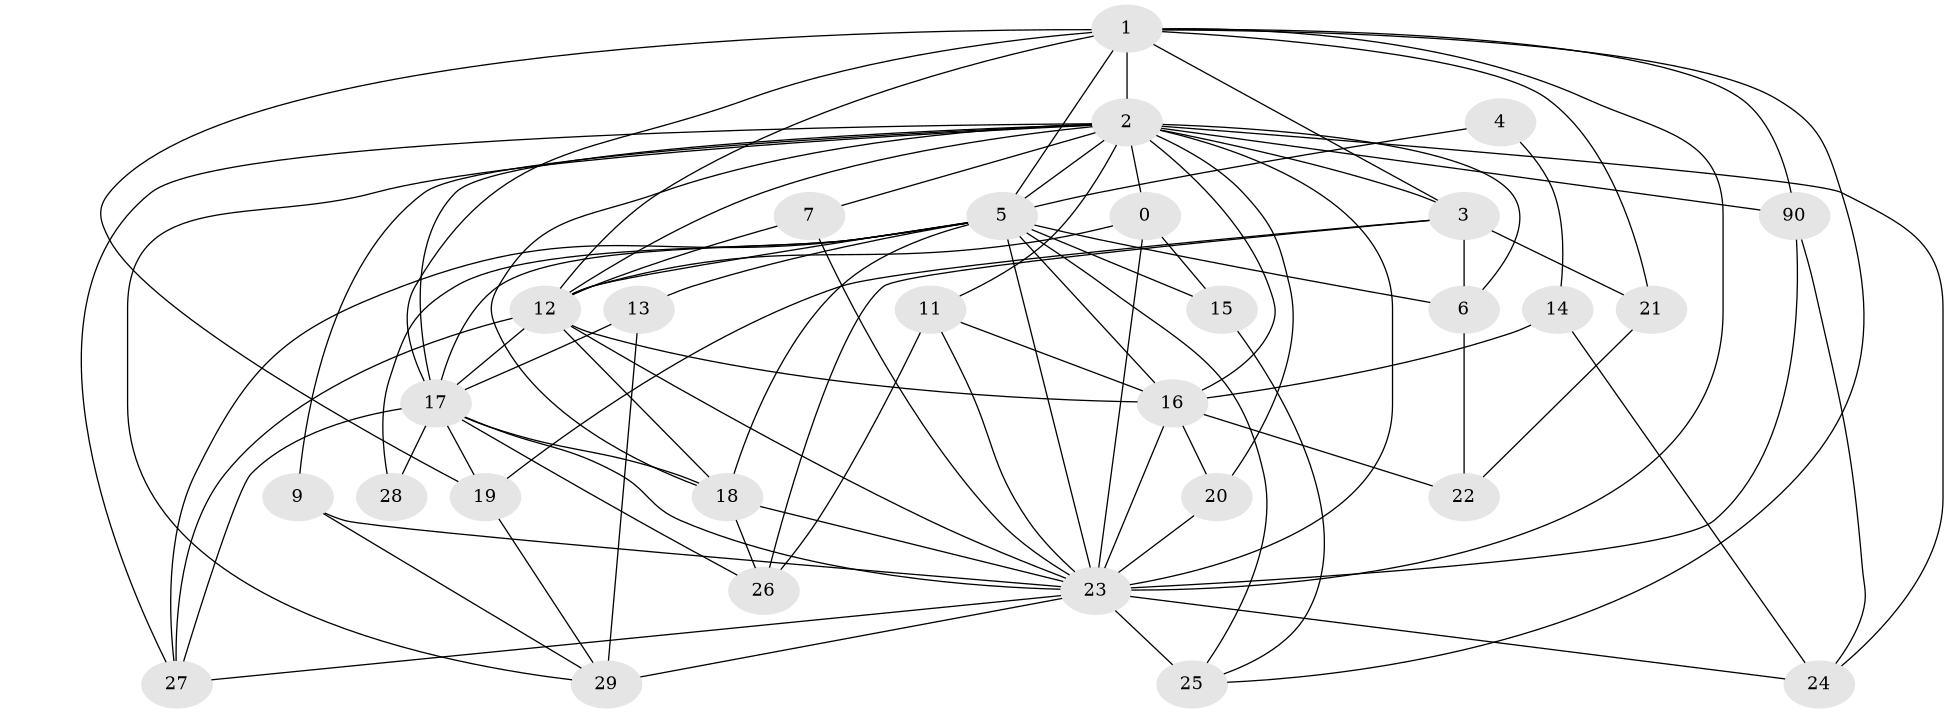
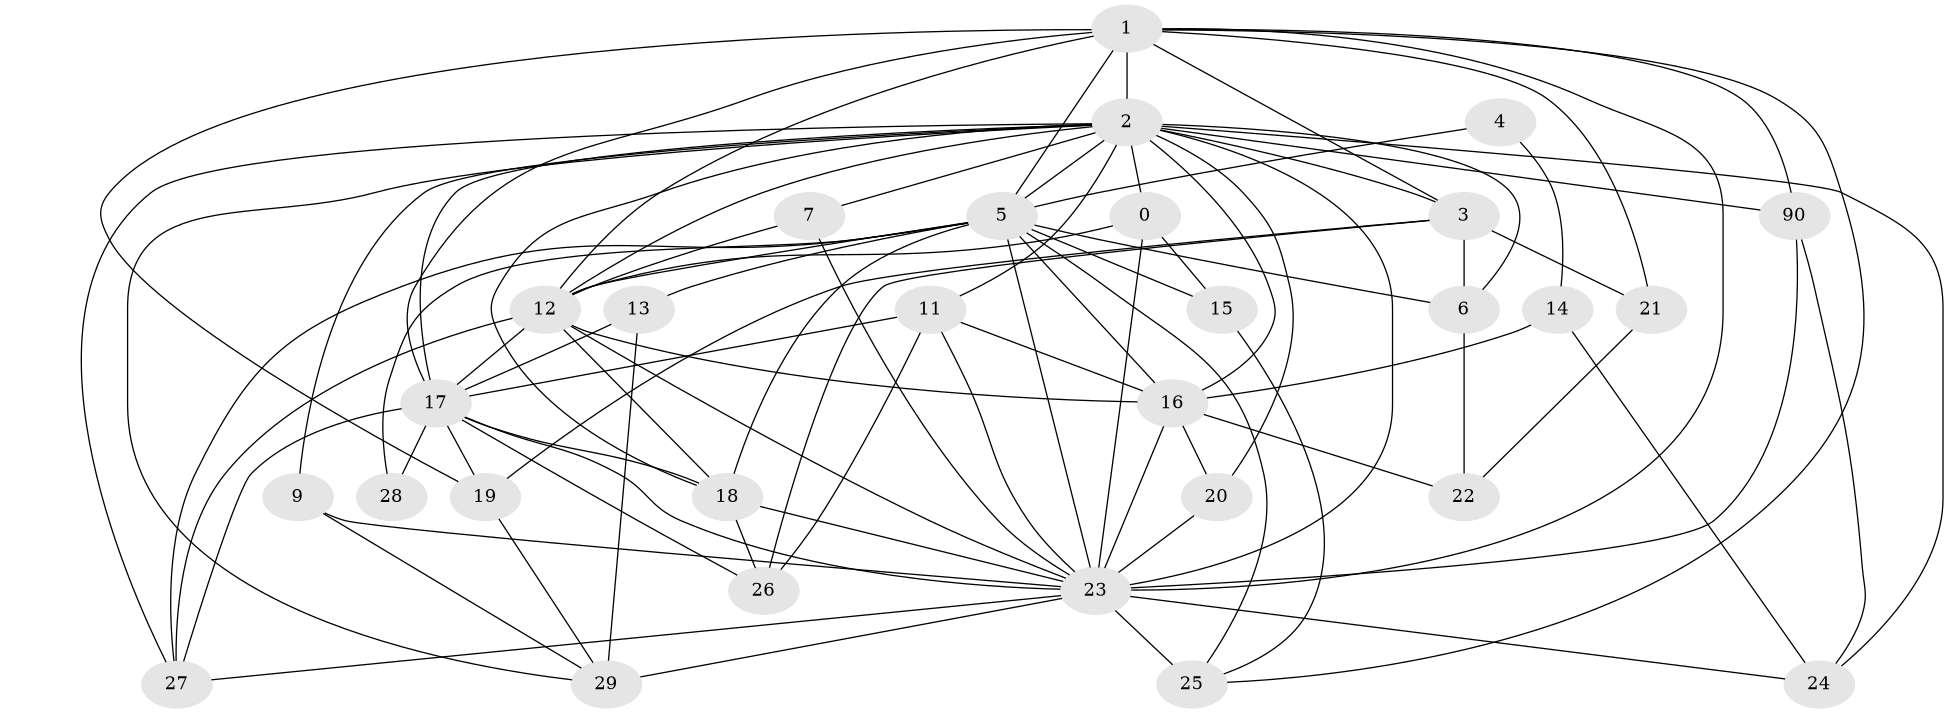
(530, 271) -> (662, 361)
